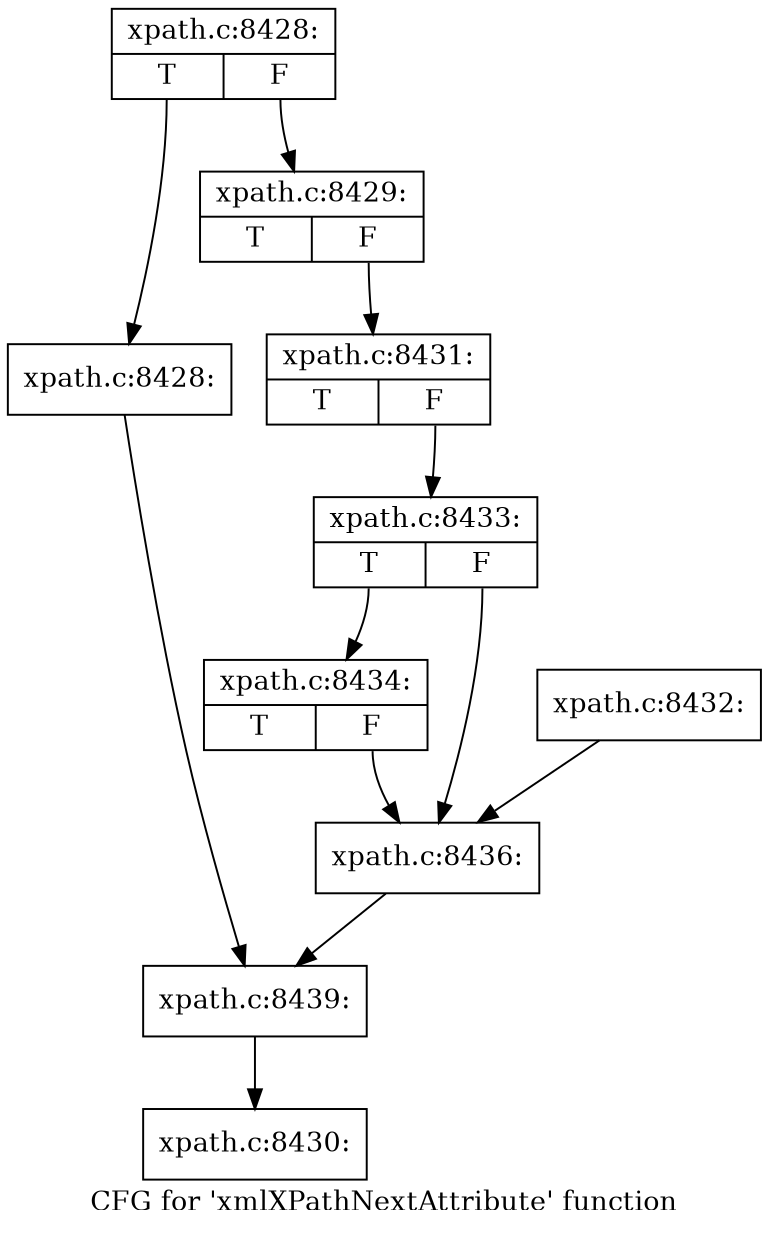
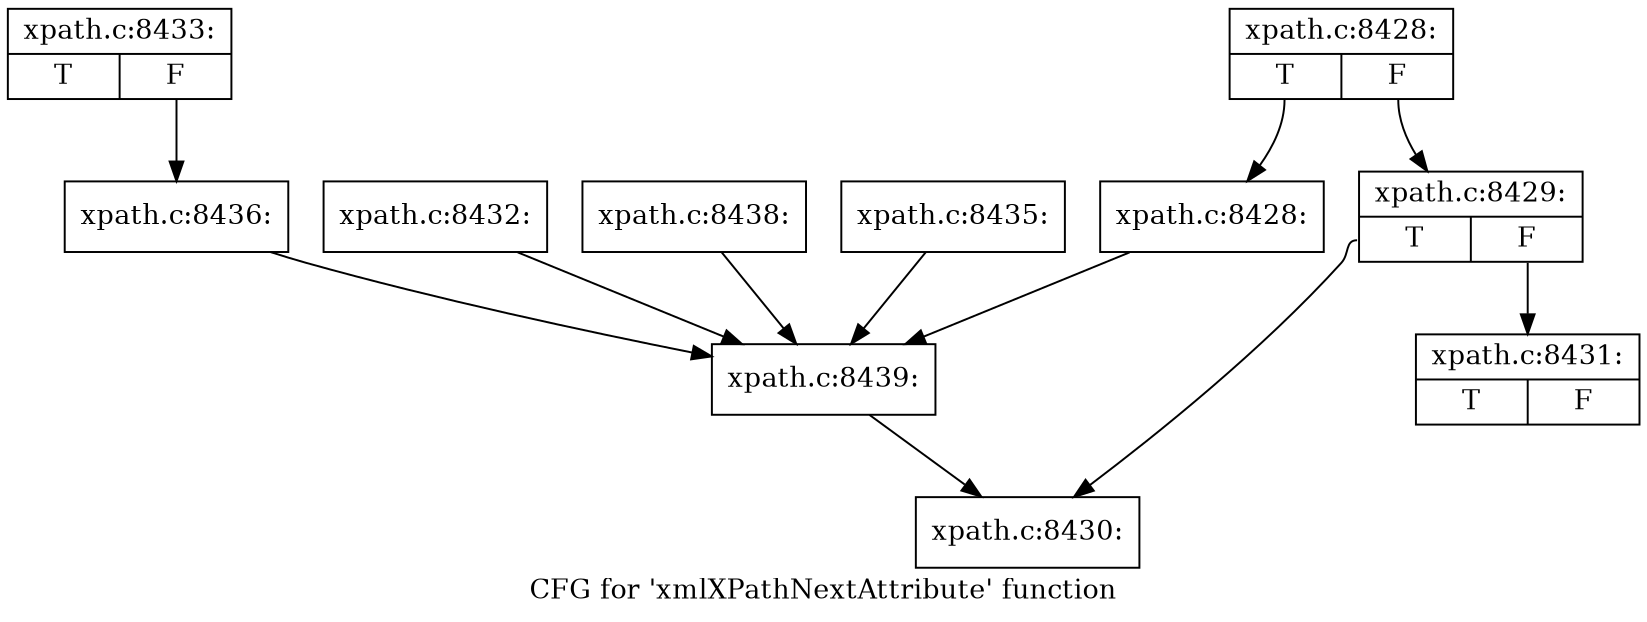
none -> (694, 217)
none -> (953, 217)
none -> (1232, 370)
(435, 451) -> none
(316, 705) -> none
(547, 776) -> (621, 294)
